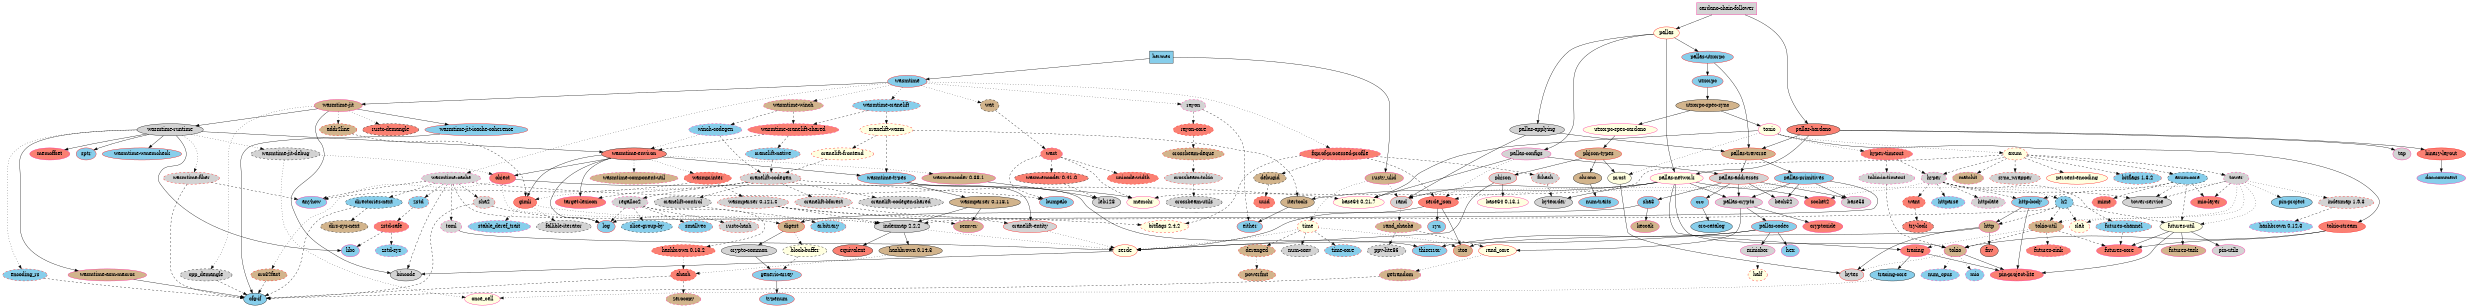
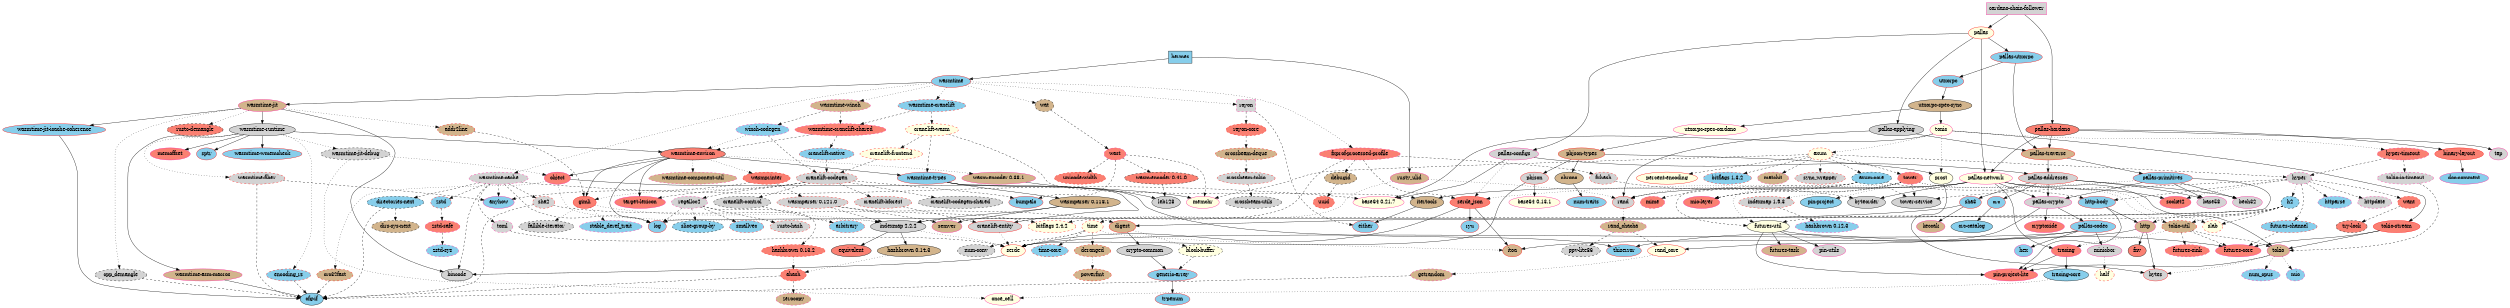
(1193, 106) -> (1246, 106)
(2236, 178) -> (1910, 178)
(784, 243) -> (755, 239)
(350, 251) -> none
